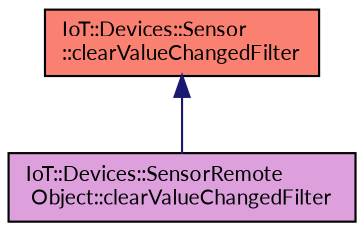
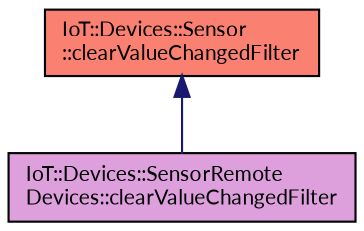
(182, 187) -> (182, 187)
